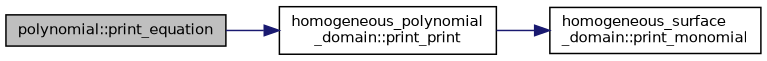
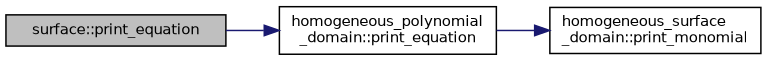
(116, 30) -> (116, 30)
(388, 30) -> (388, 30)
